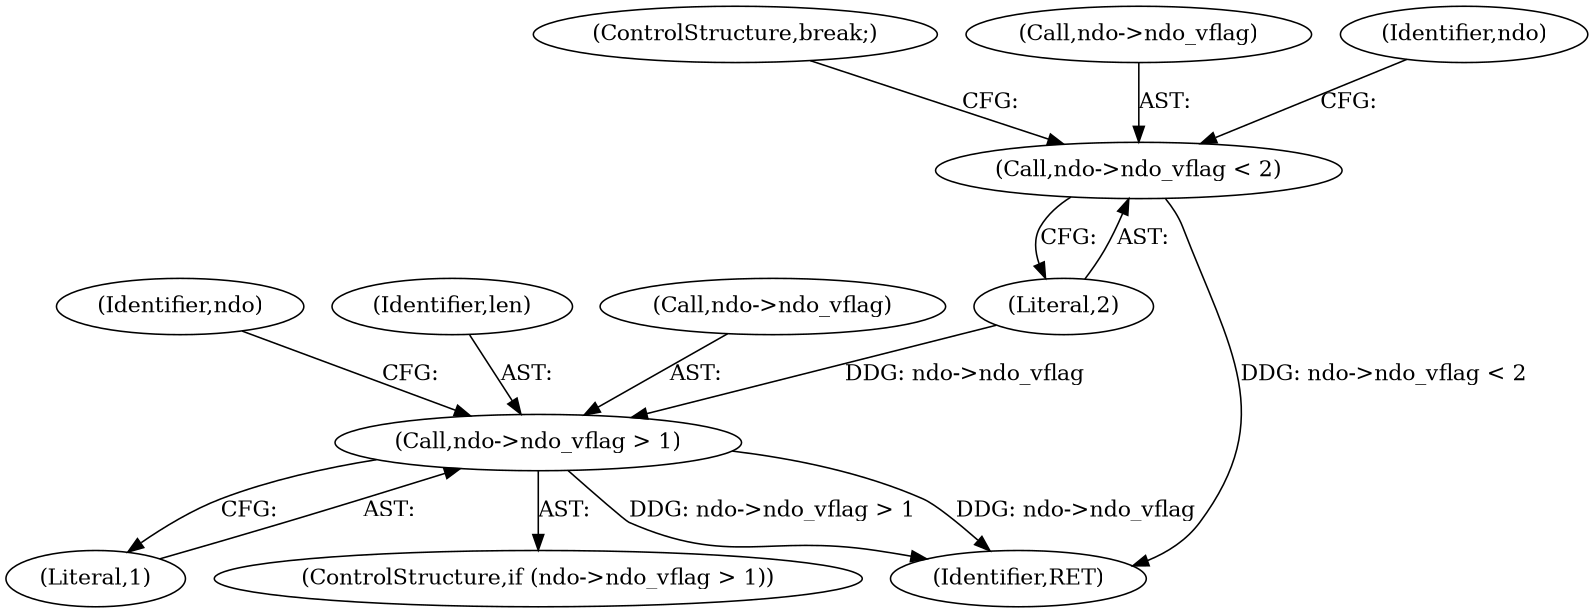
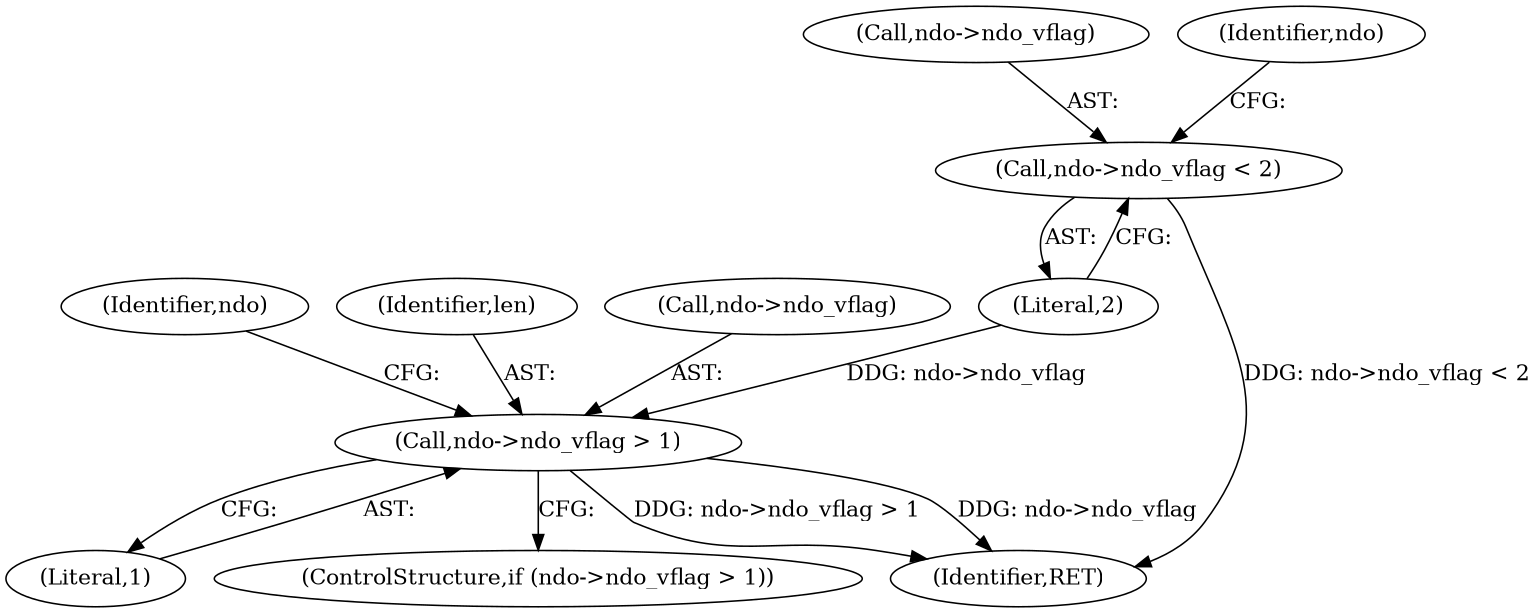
(735, 34) -> none
(1072, 238) -> (1075, 238)
(1147, 238) -> (1147, 238)
(568, 511) -> (570, 511)
